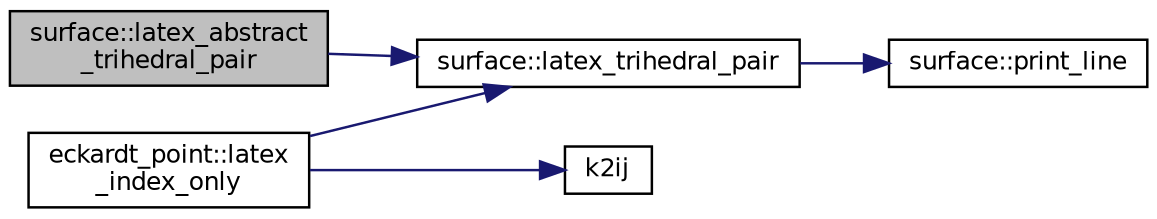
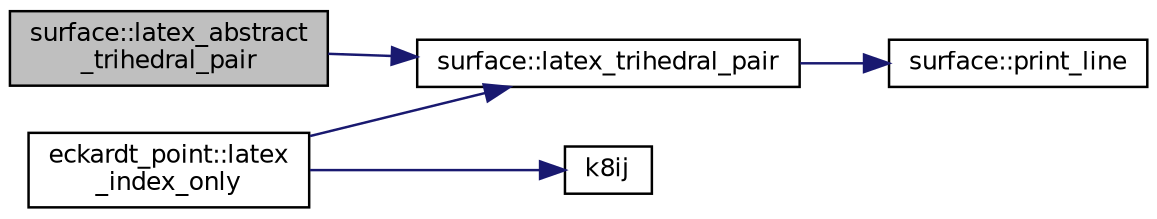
(608, 170) -> (608, 170)
